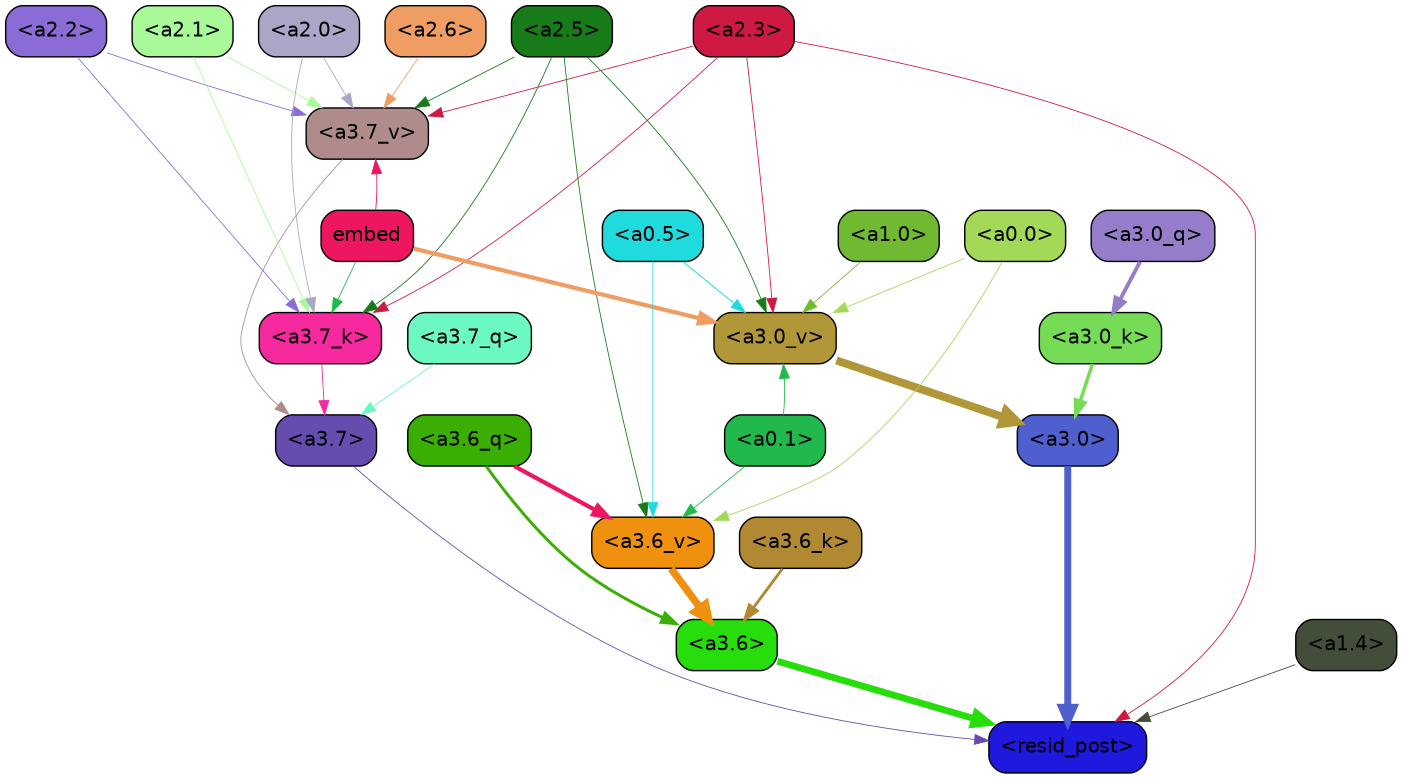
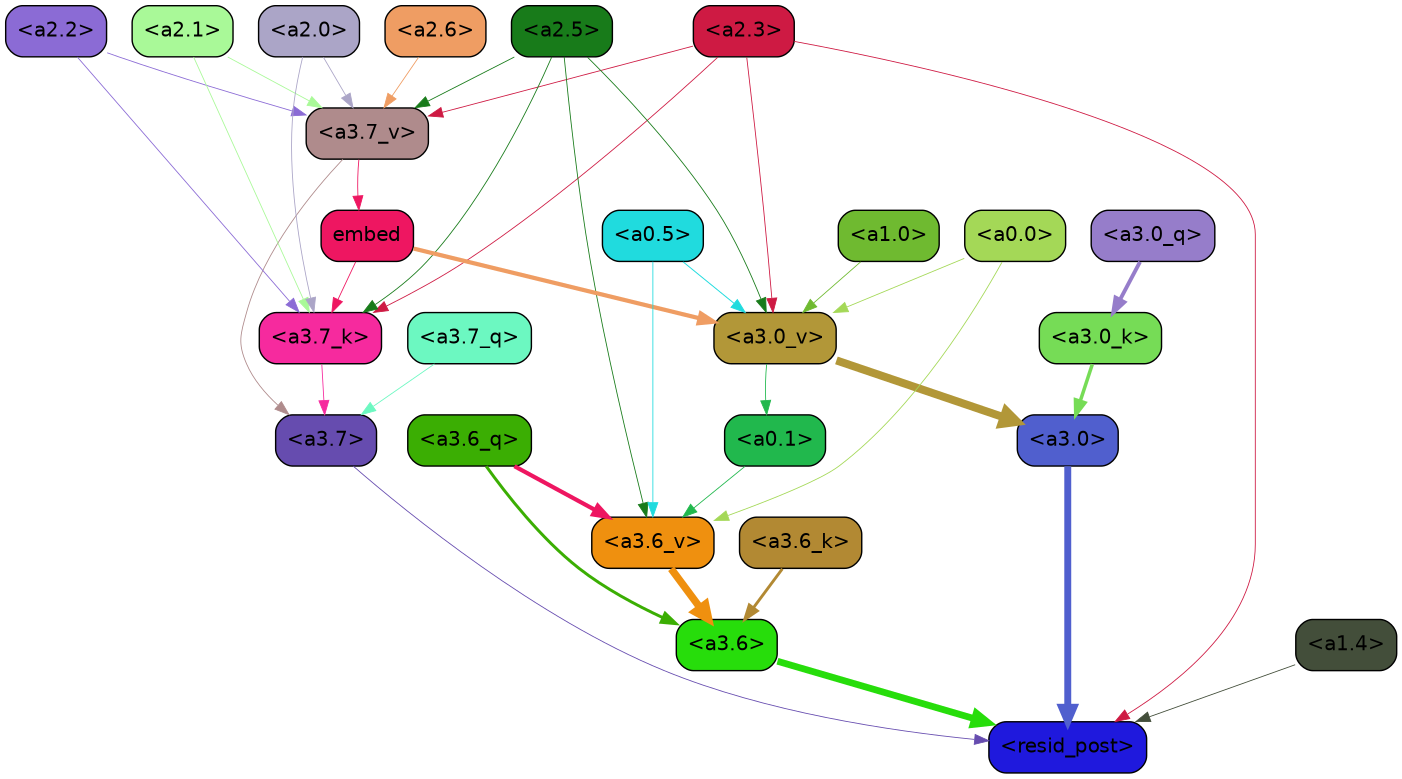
(377, 192) -> (358, 178)
(347, 281) -> (347, 281)
(785, 397) -> (766, 382)
